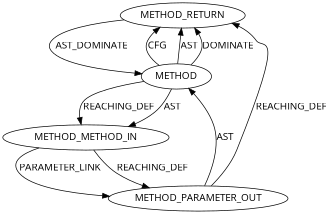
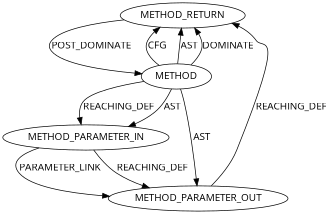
(92, 46) -> (92, 46)
(86, 137) -> (86, 137)
(216, 137) -> (190, 134)
